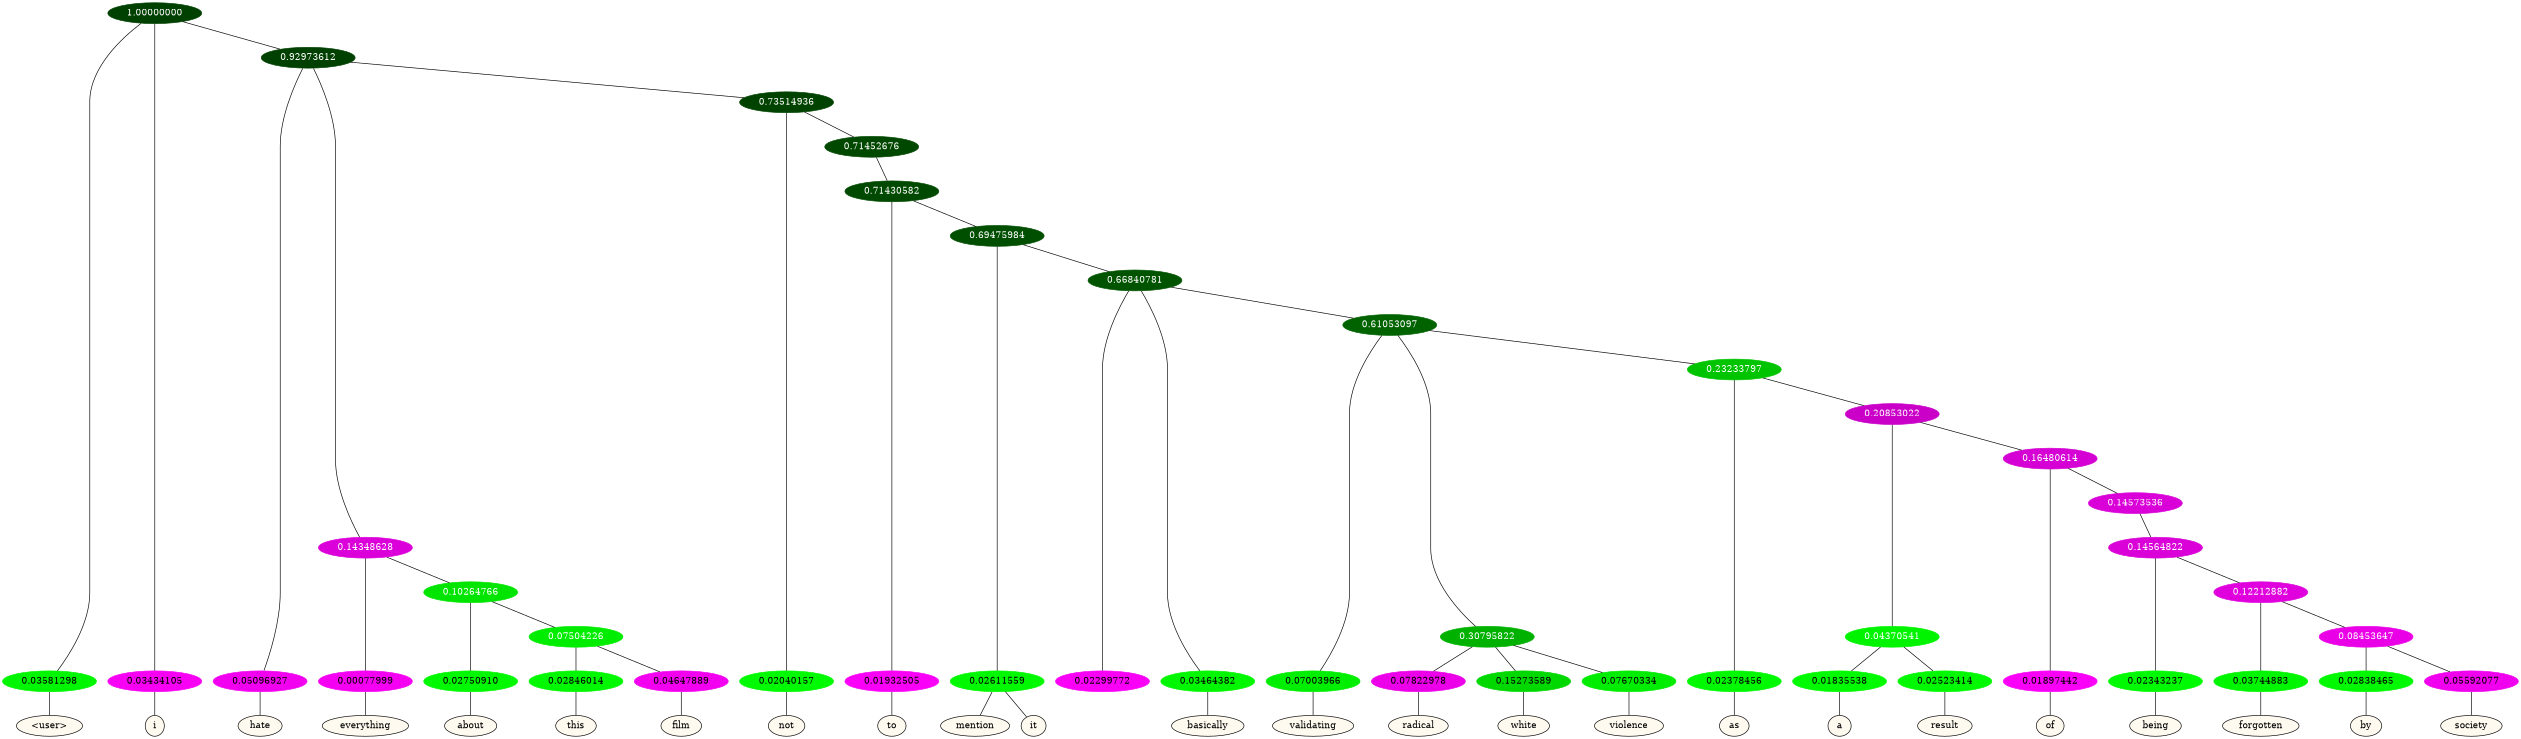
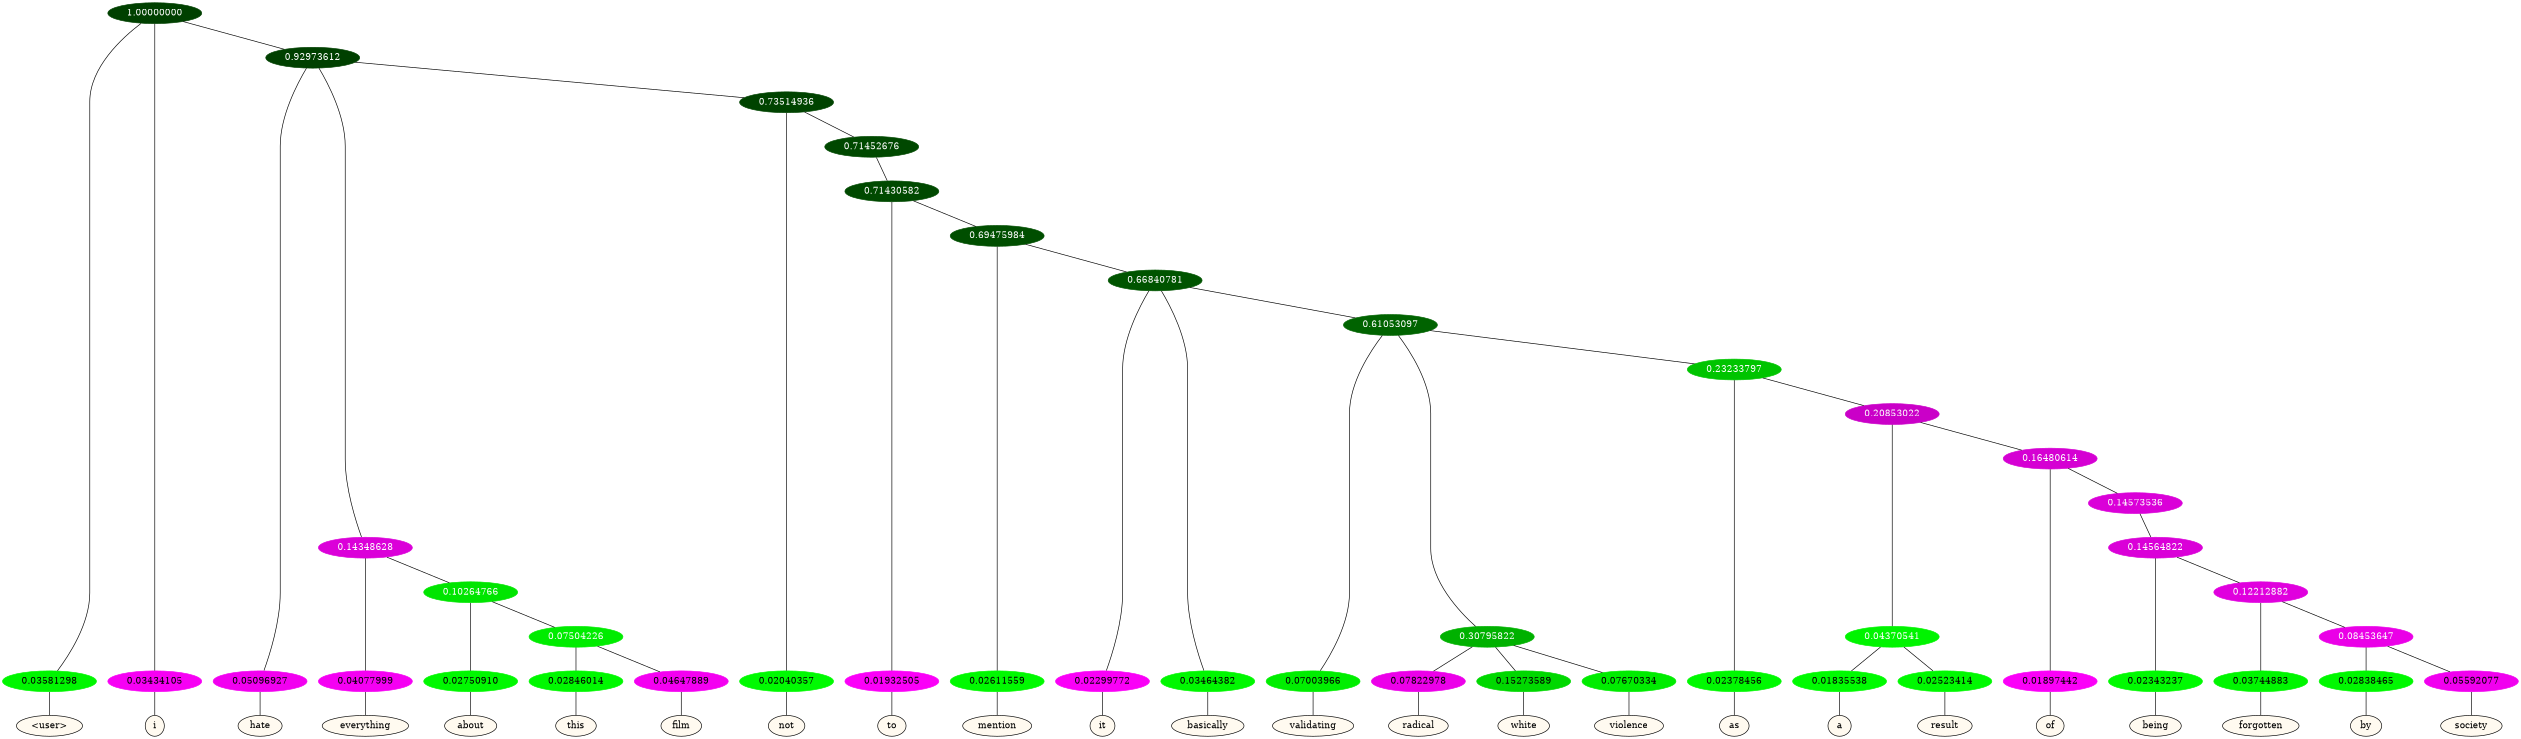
(365, 681) -> (365, 681)
(787, 681) -> (787, 681)
(1016, 704) -> (1102, 704)
